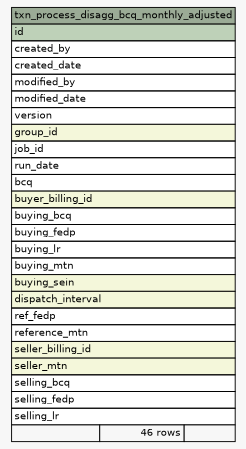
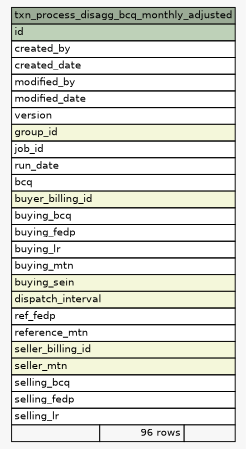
(161, 433) -> (161, 433)
